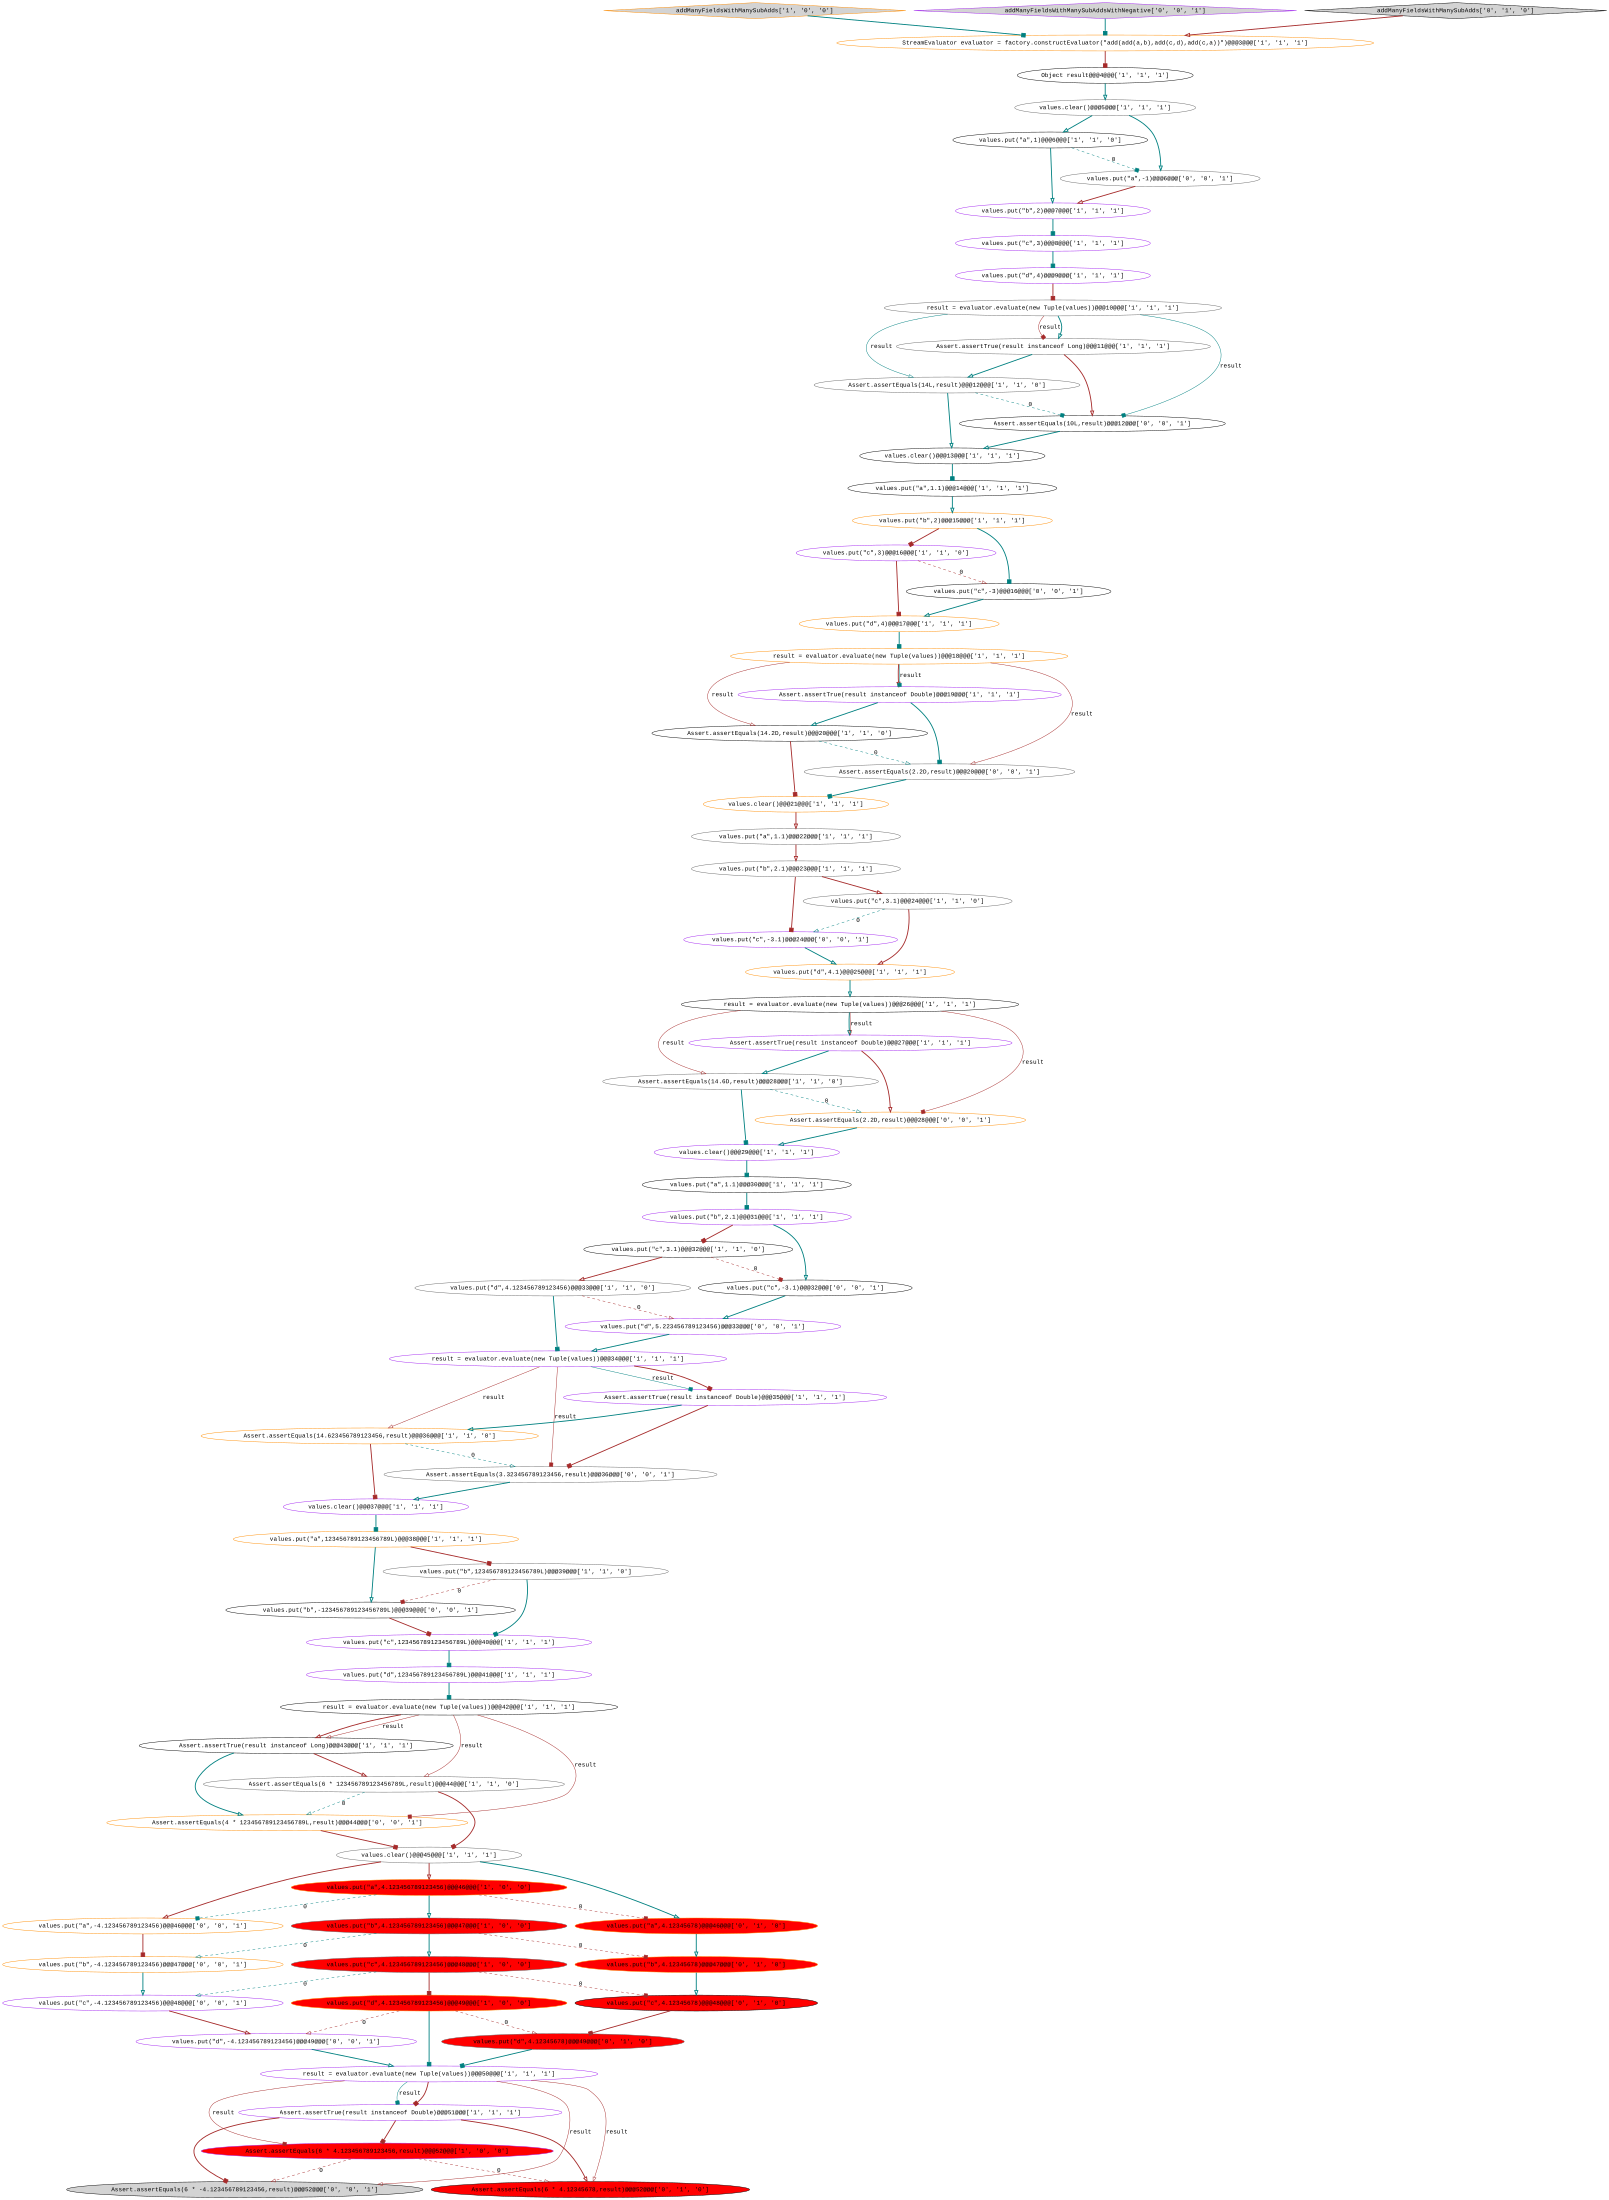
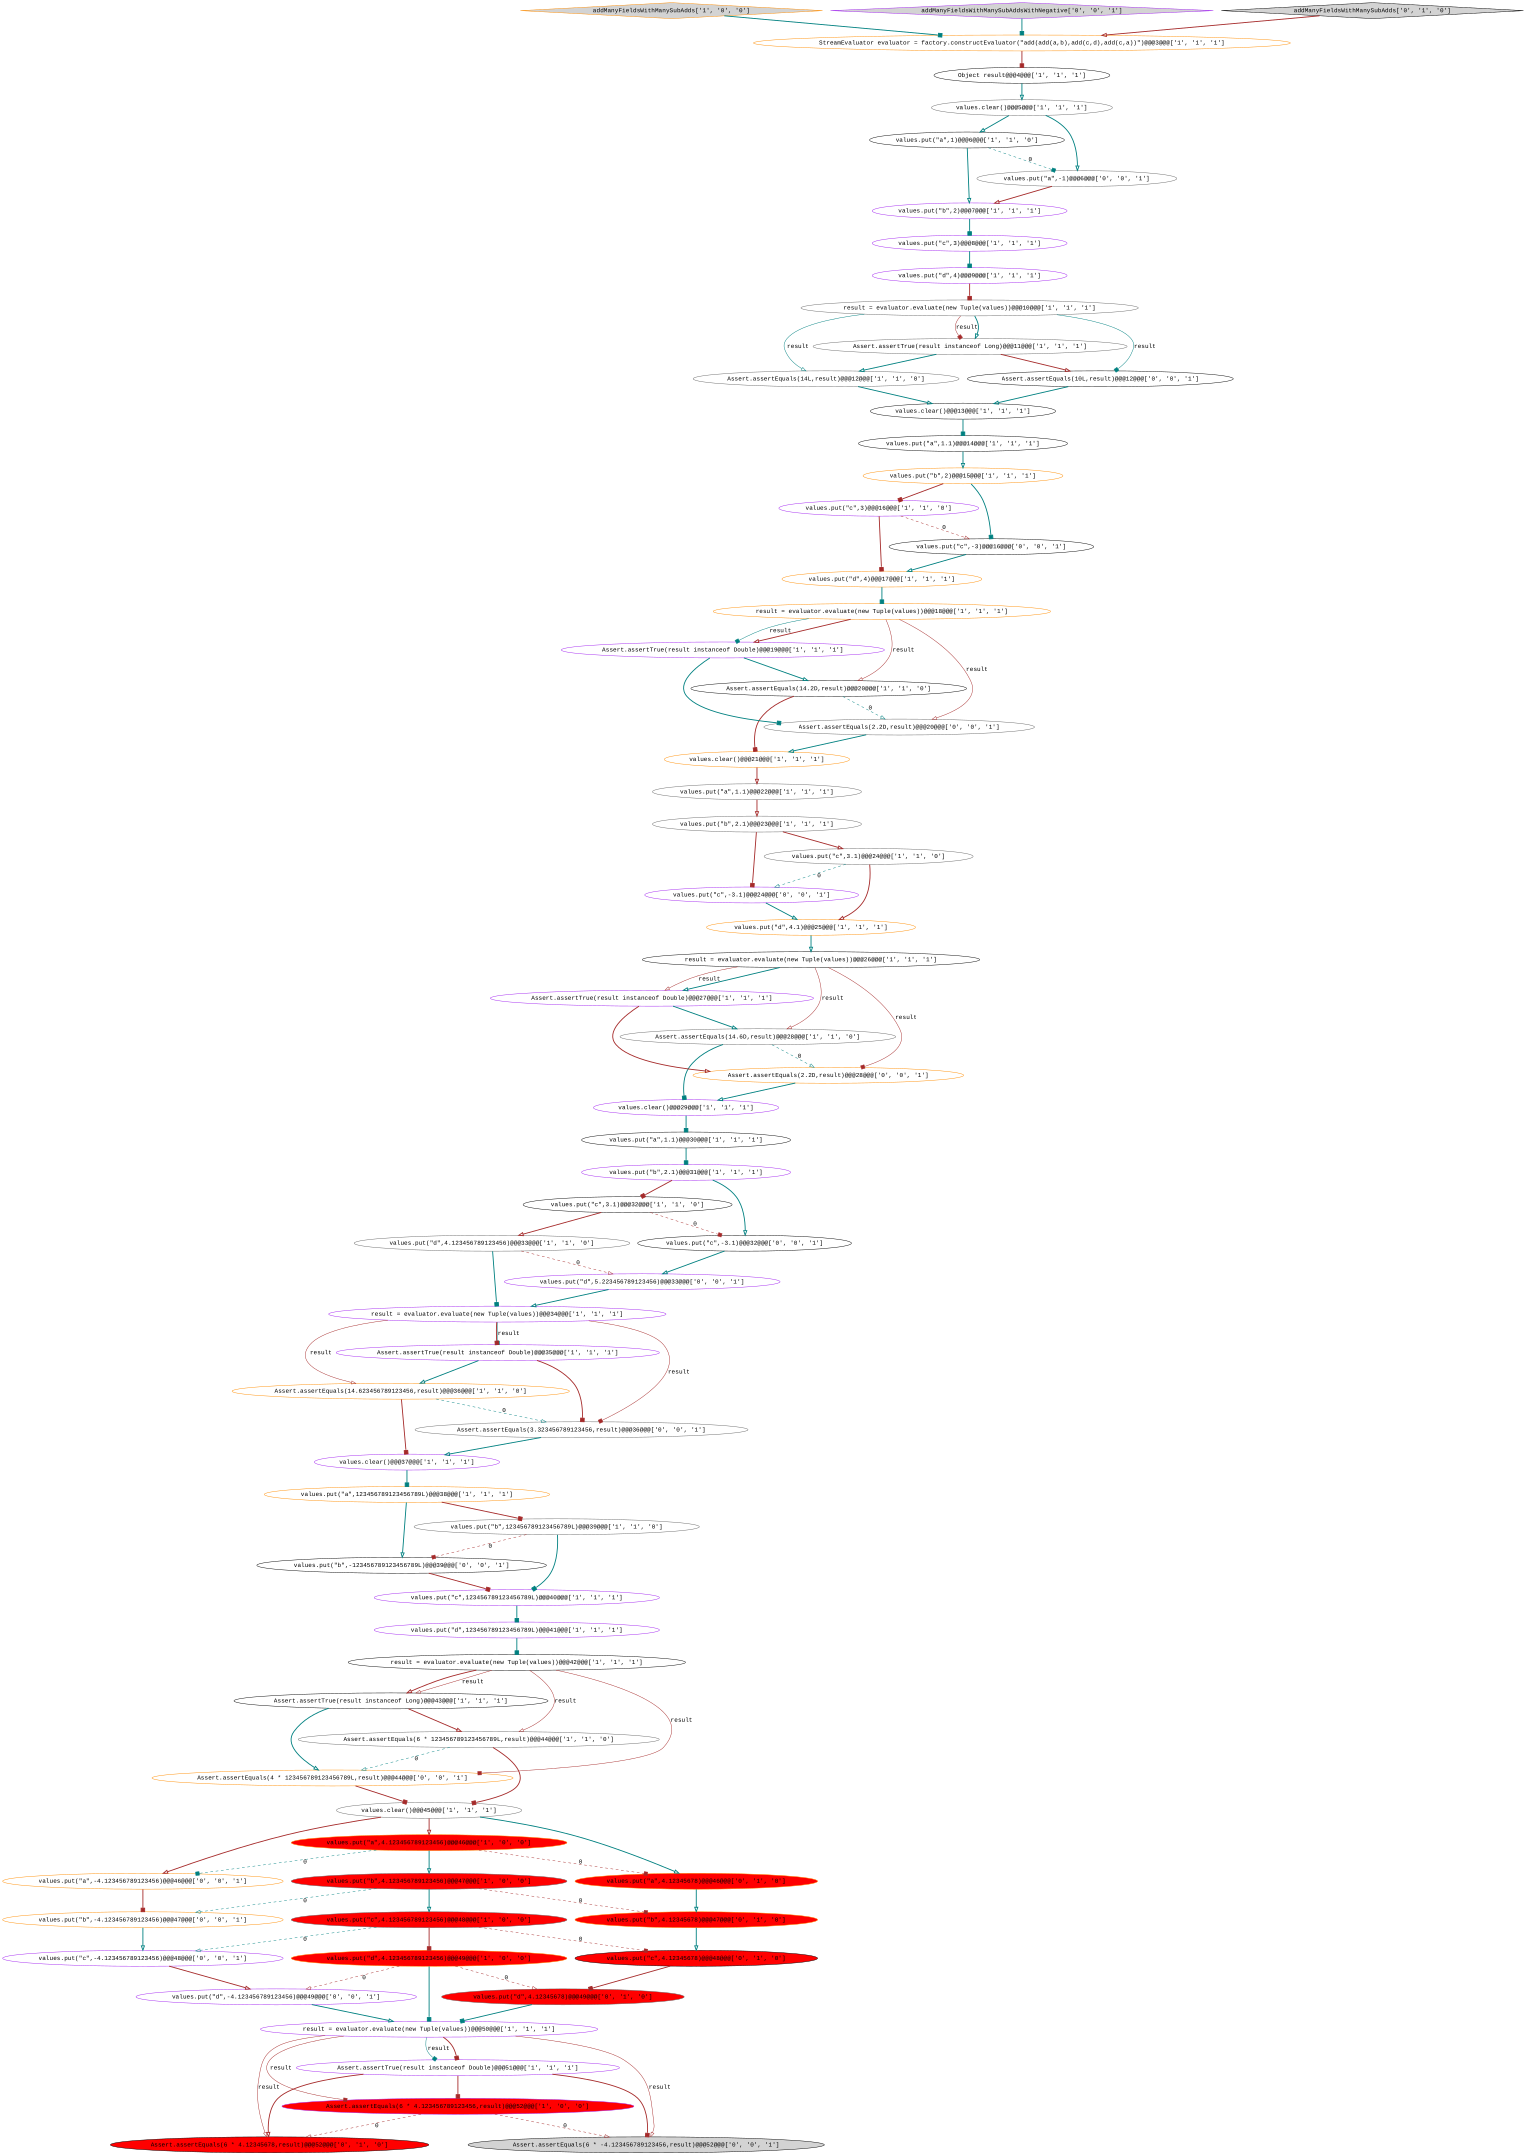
(1018, 404) -> none
(869, 788) -> (830, 743)
